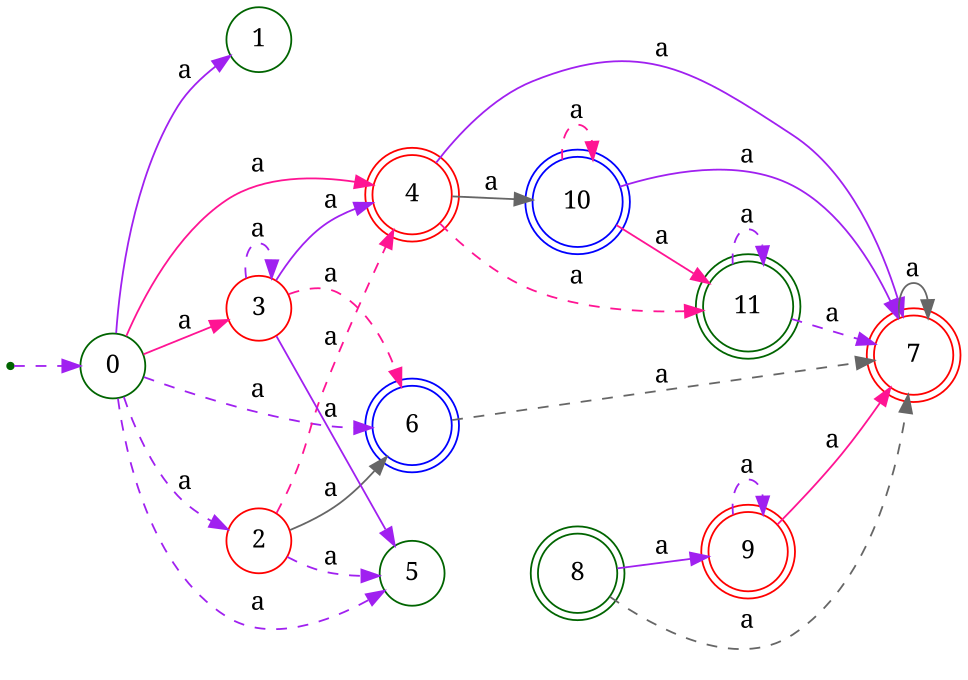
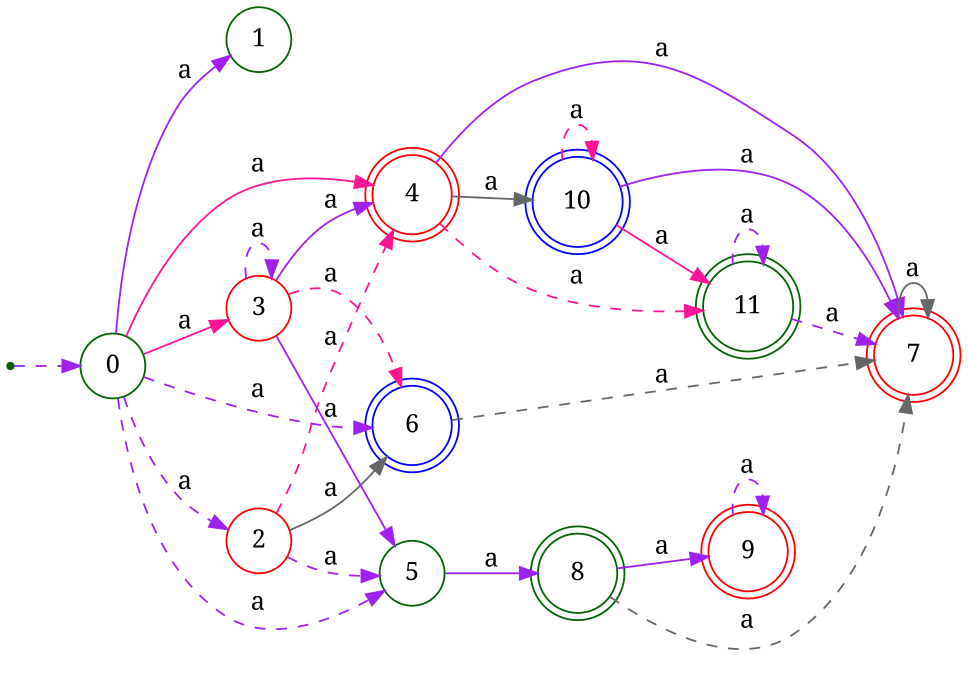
(832, 466) -> none
none -> (482, 573)
